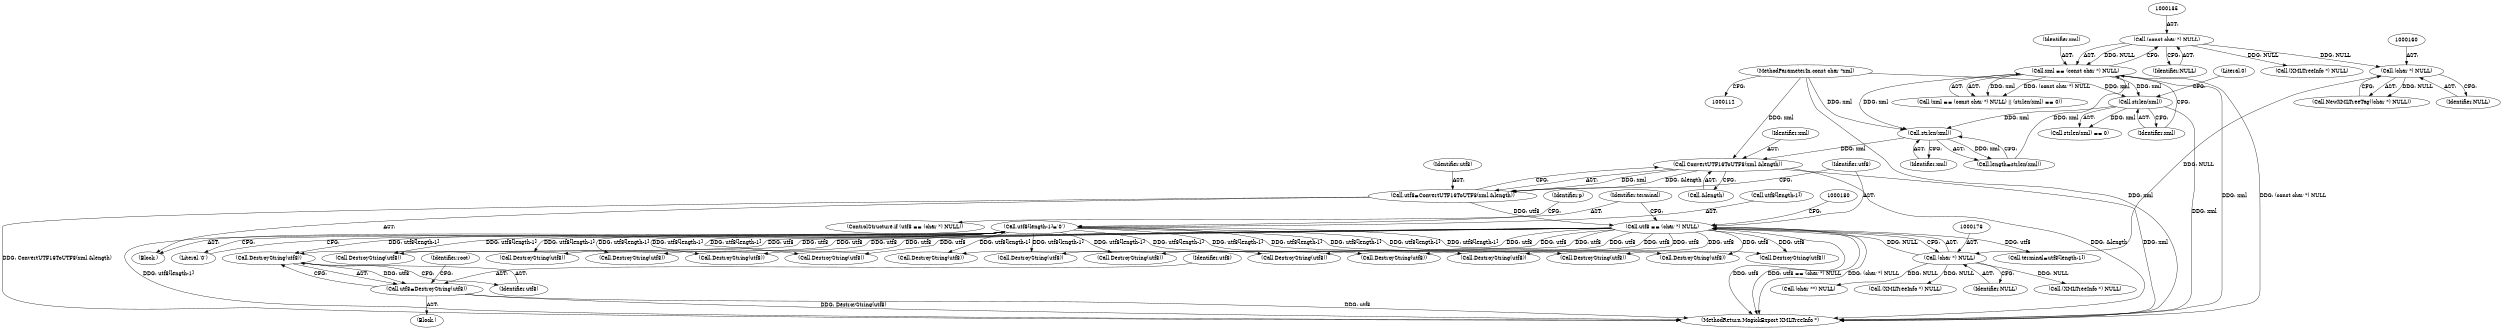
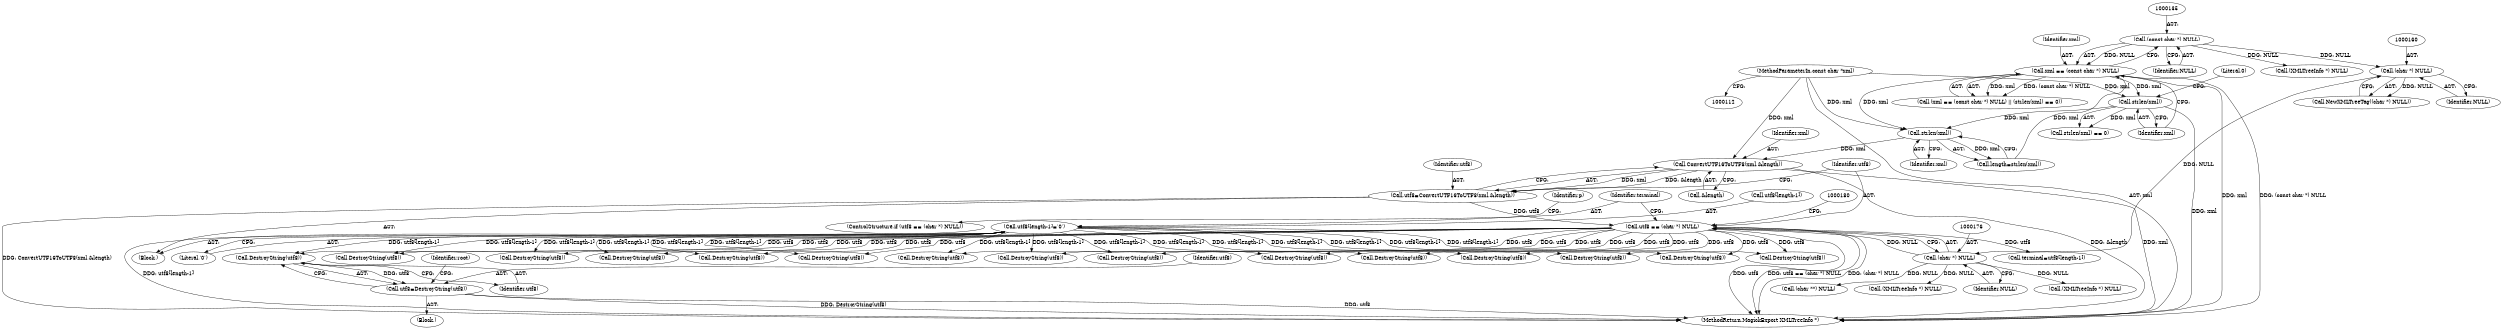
(2141, 196) -> (2141, 196)
(334, 243) -> (334, 243)
